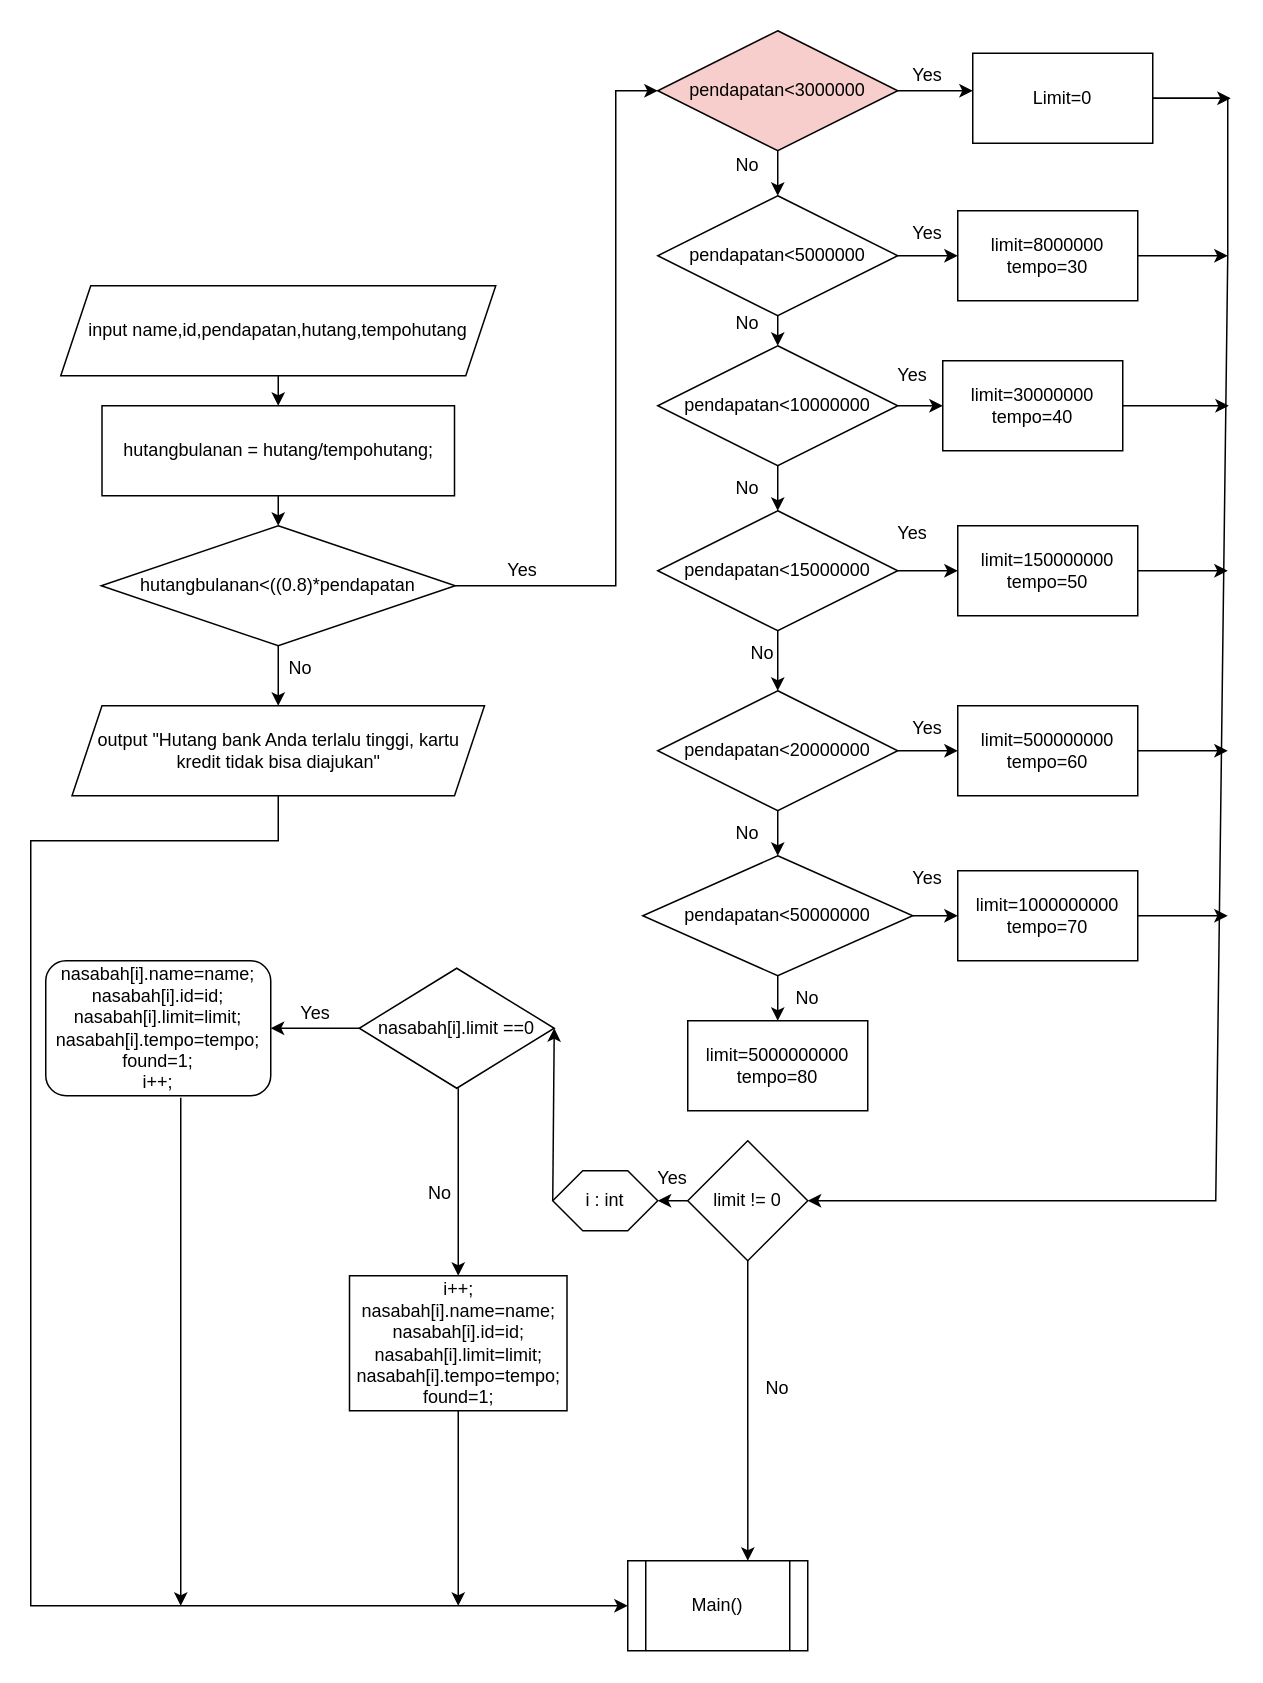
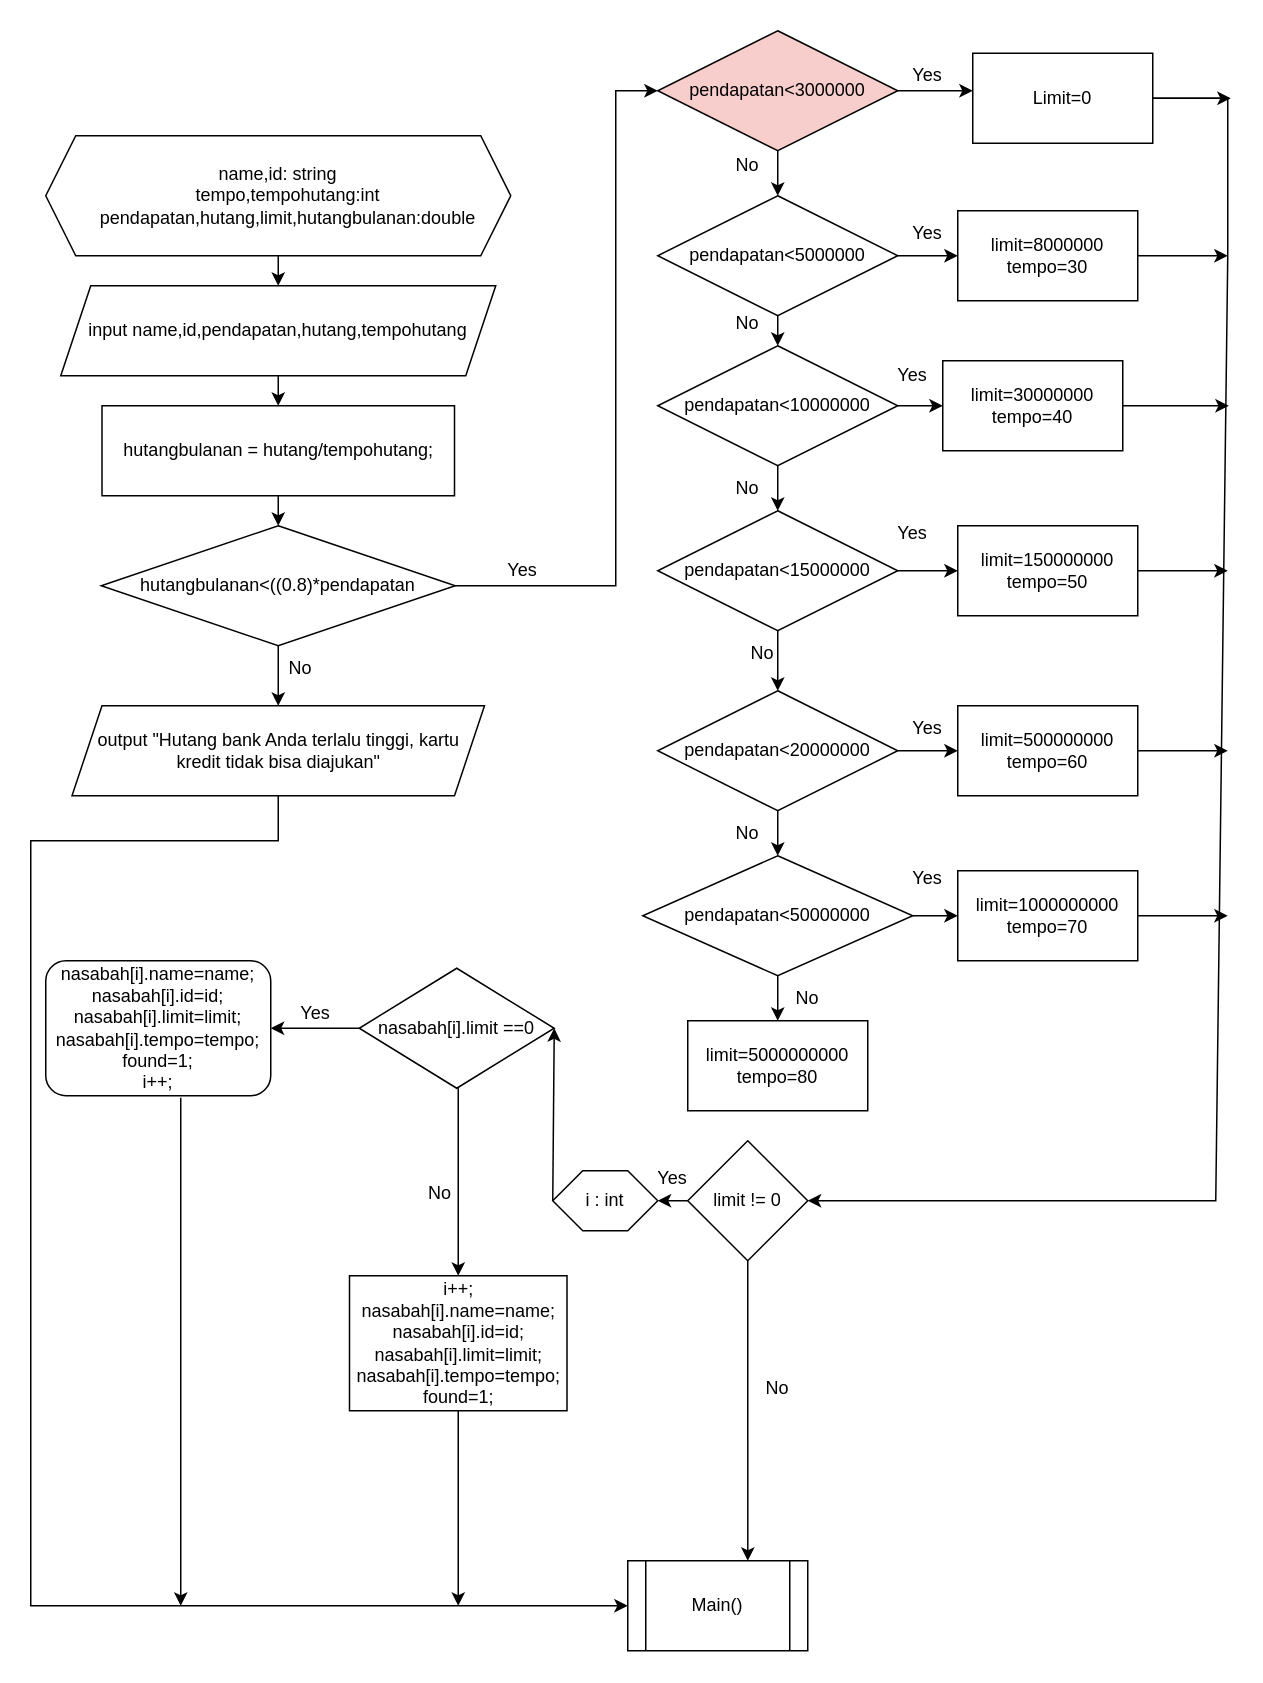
none -> (278, 196)
none -> (278, 266)
